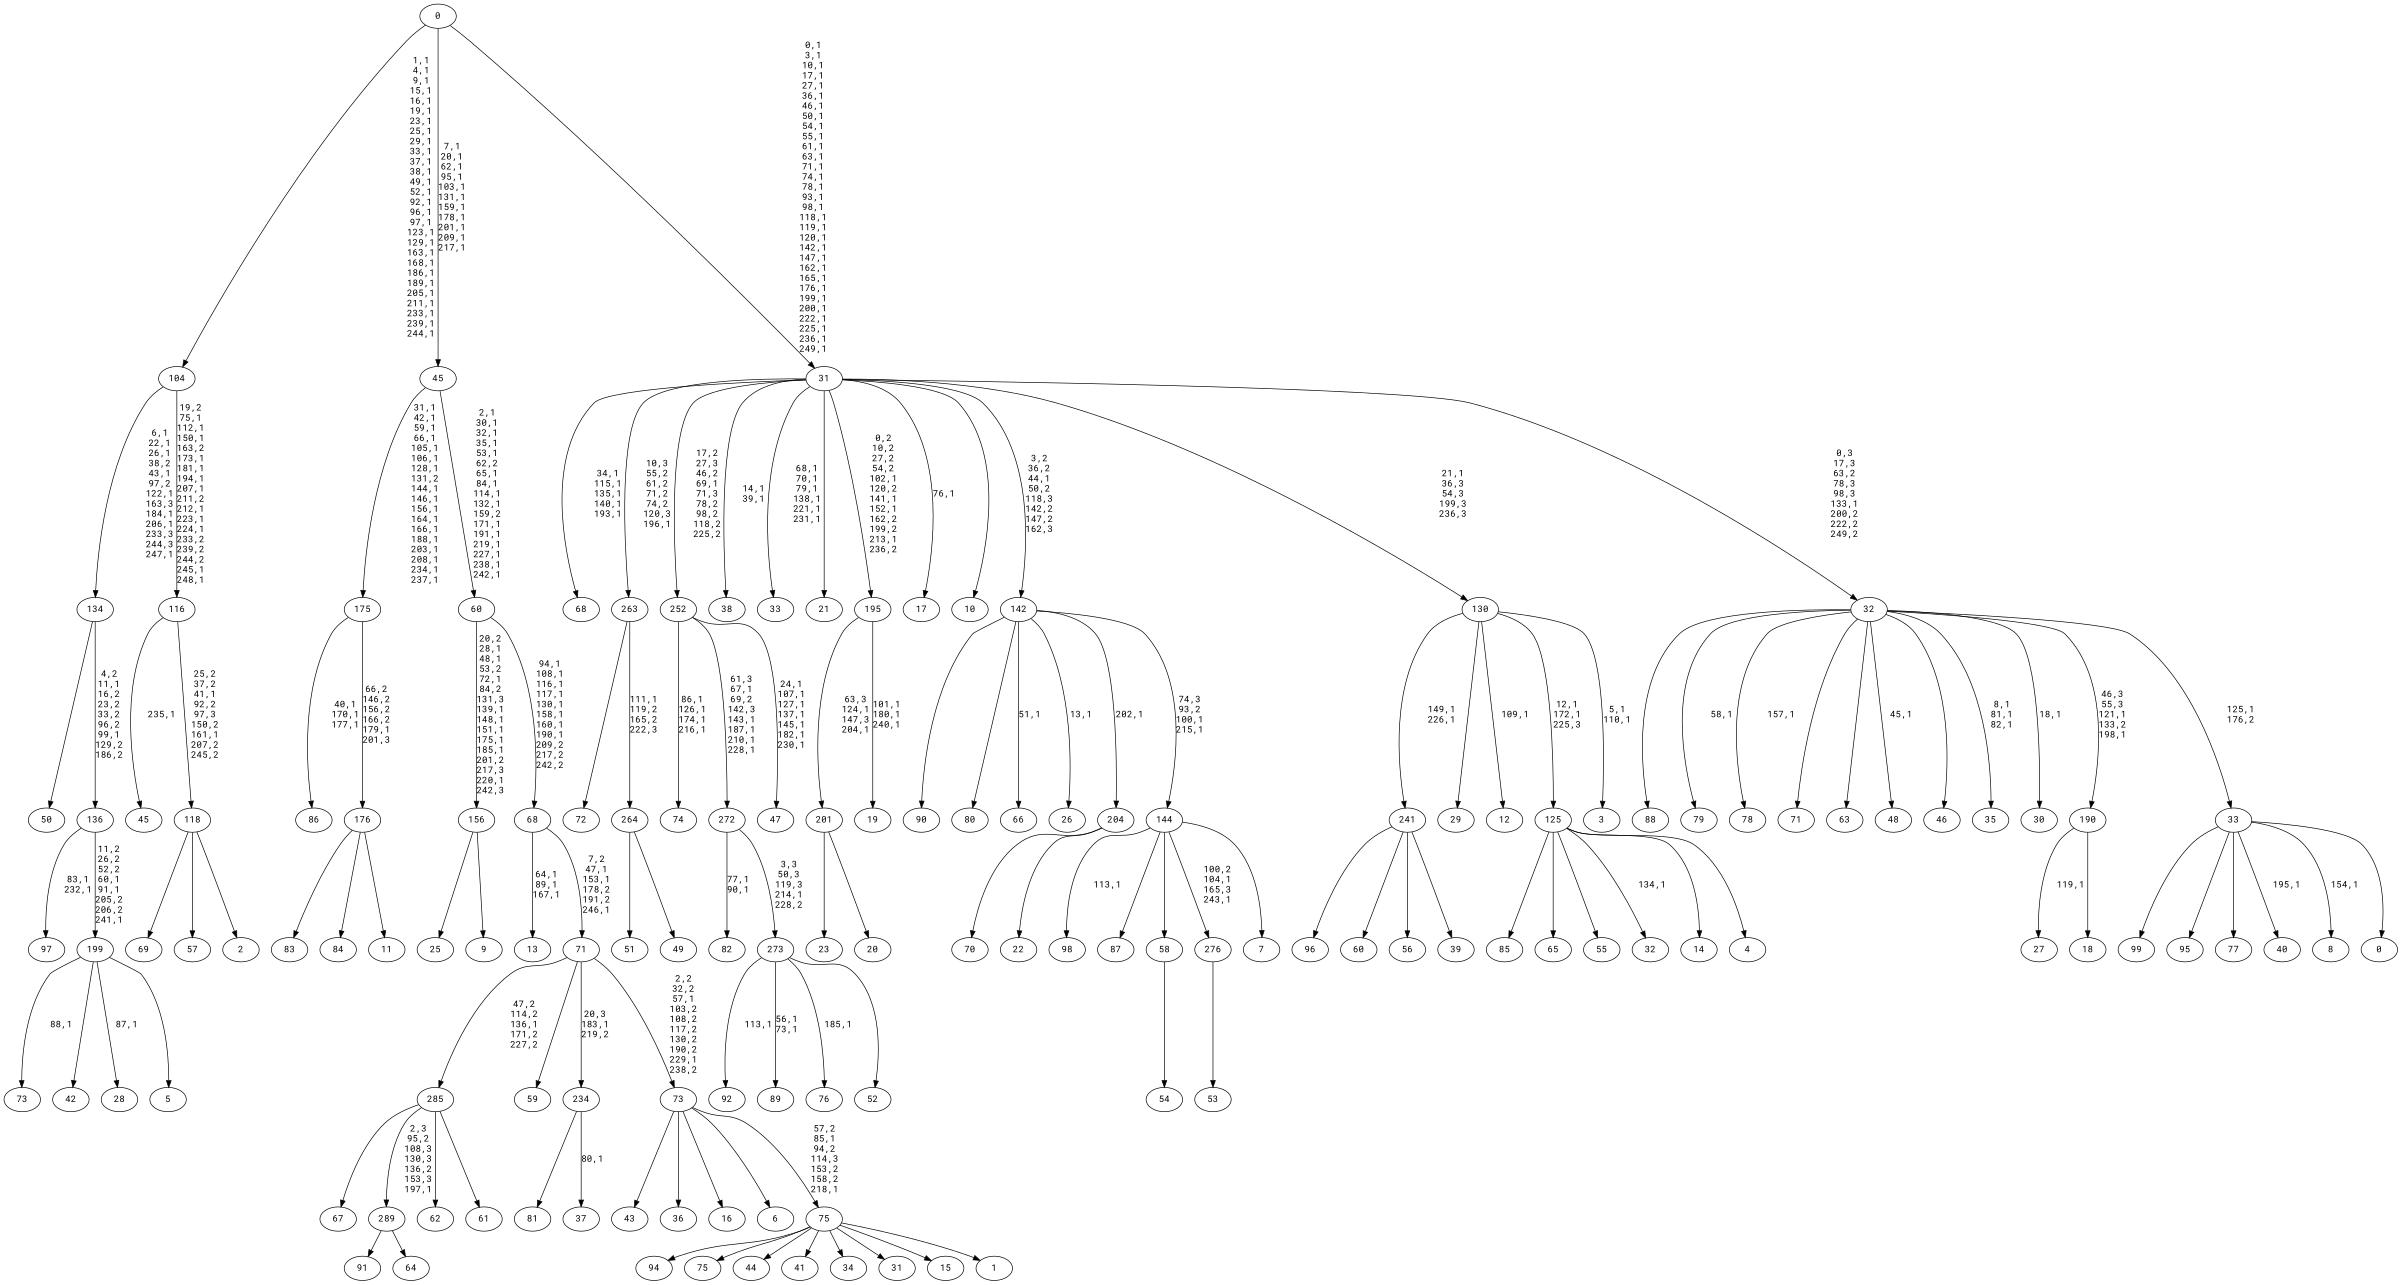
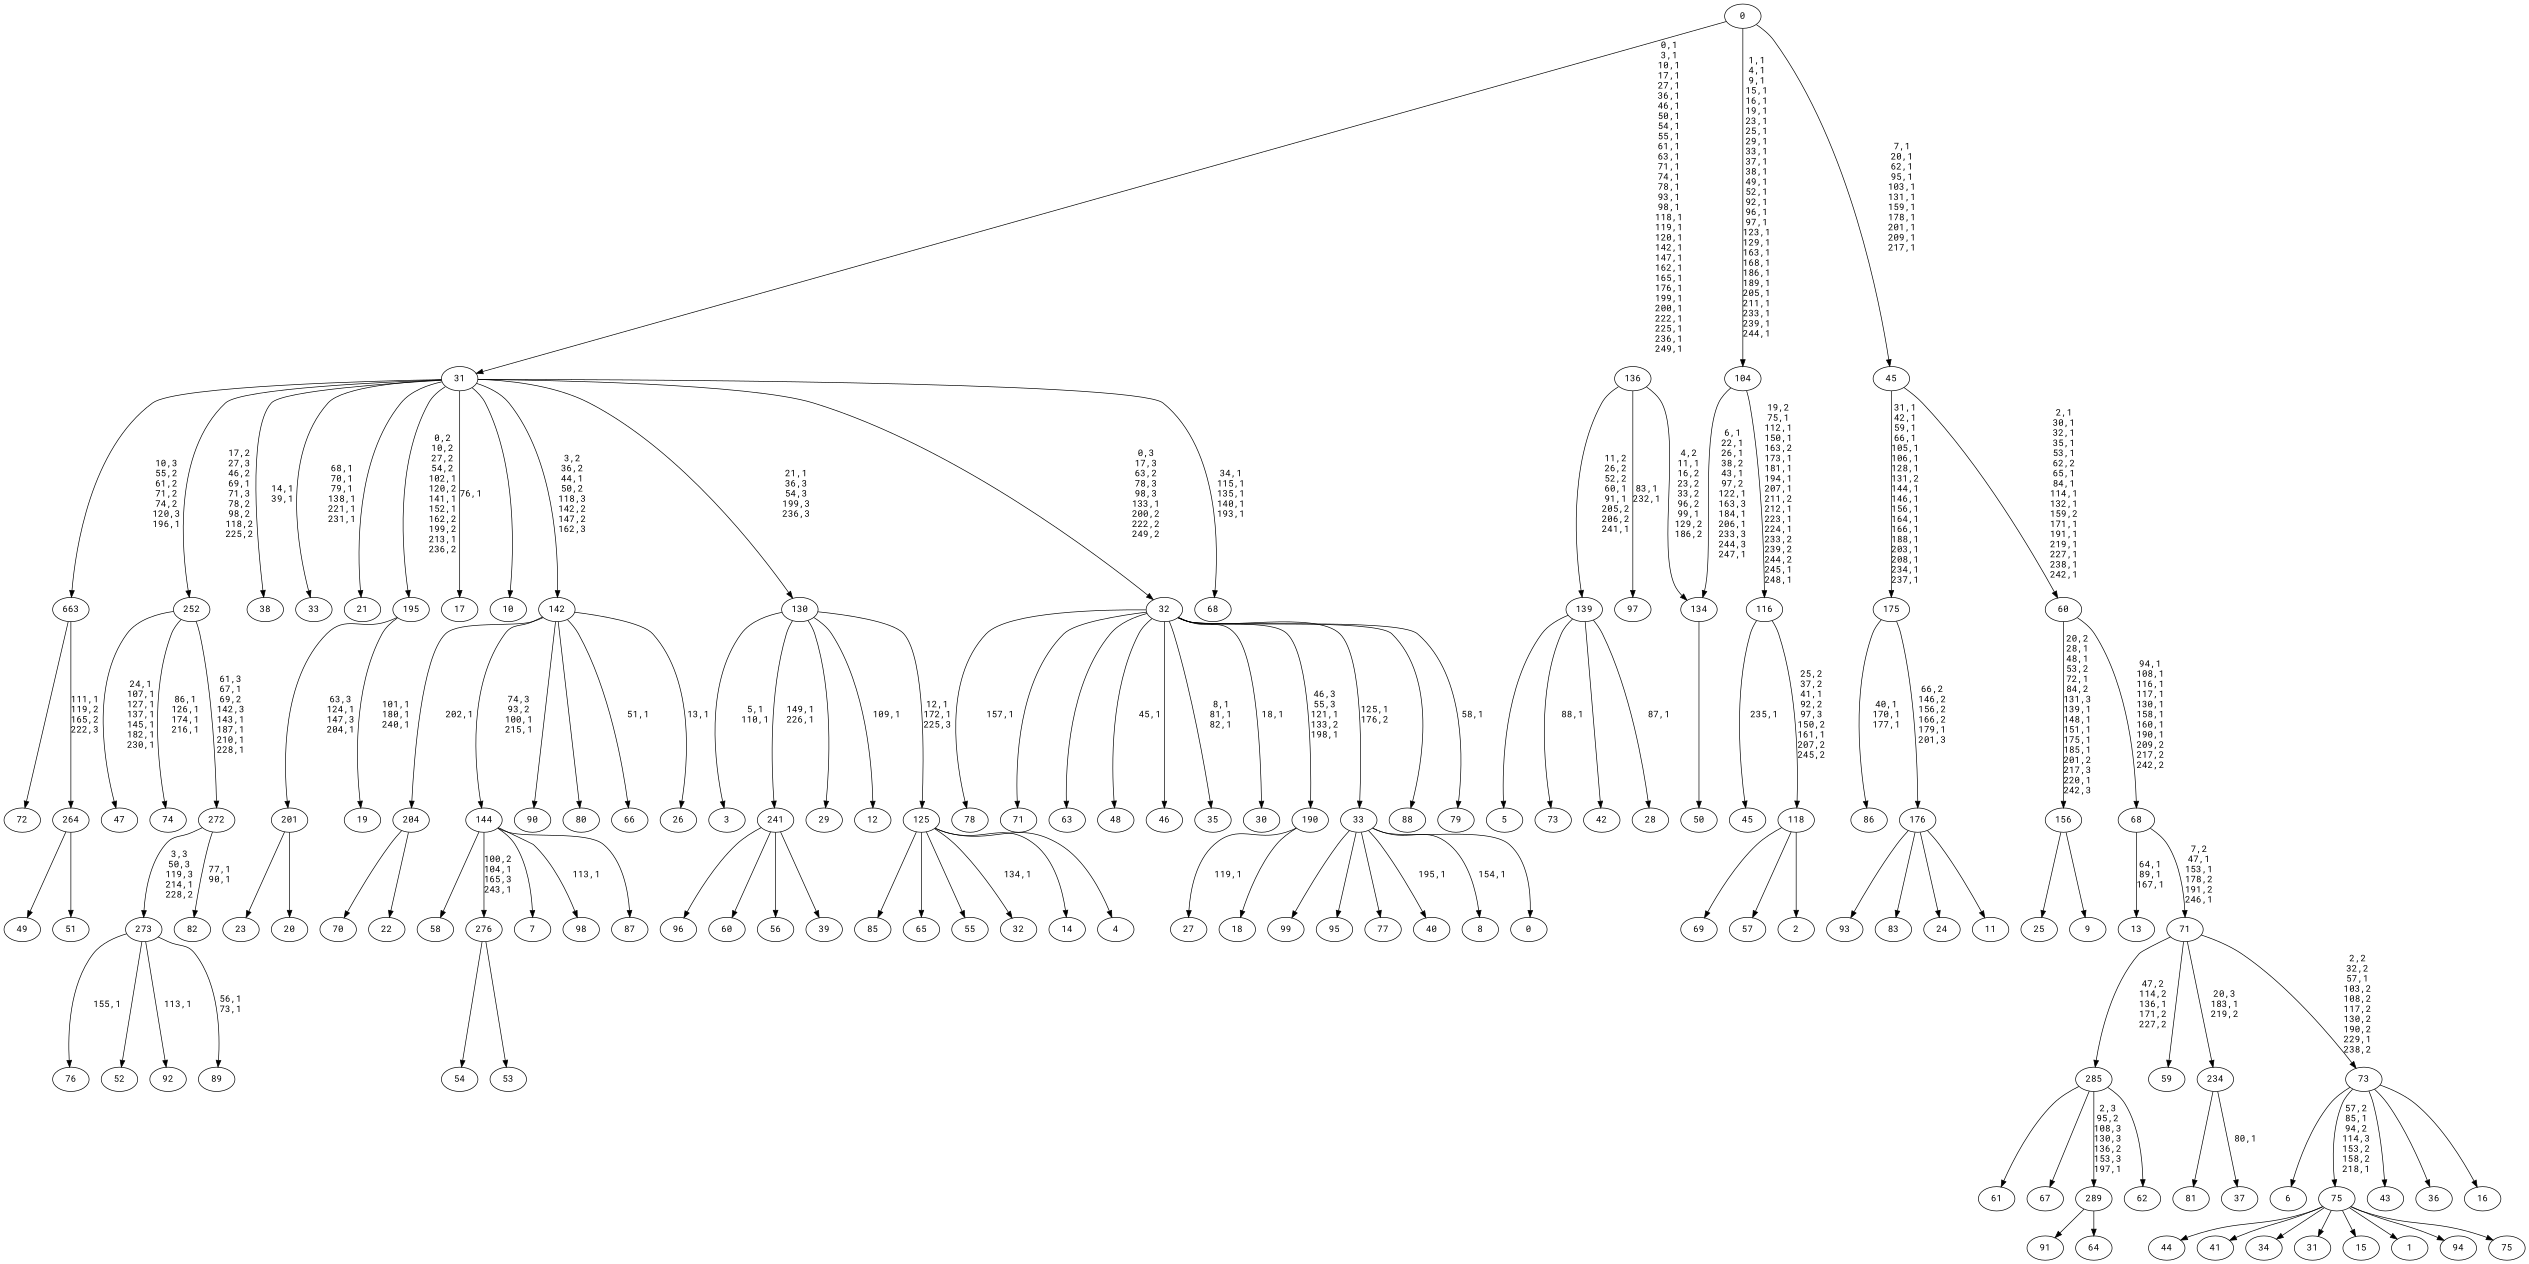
(630, 610) -> (71, 610)
(95, 711) -> (1669, 489)
none -> (1845, 929)
(95, 950) -> (1584, 610)
(338, 950) -> (1942, 929)
(1164, 1021) -> (472, 1001)
(838, 1025) -> (107, 1004)
